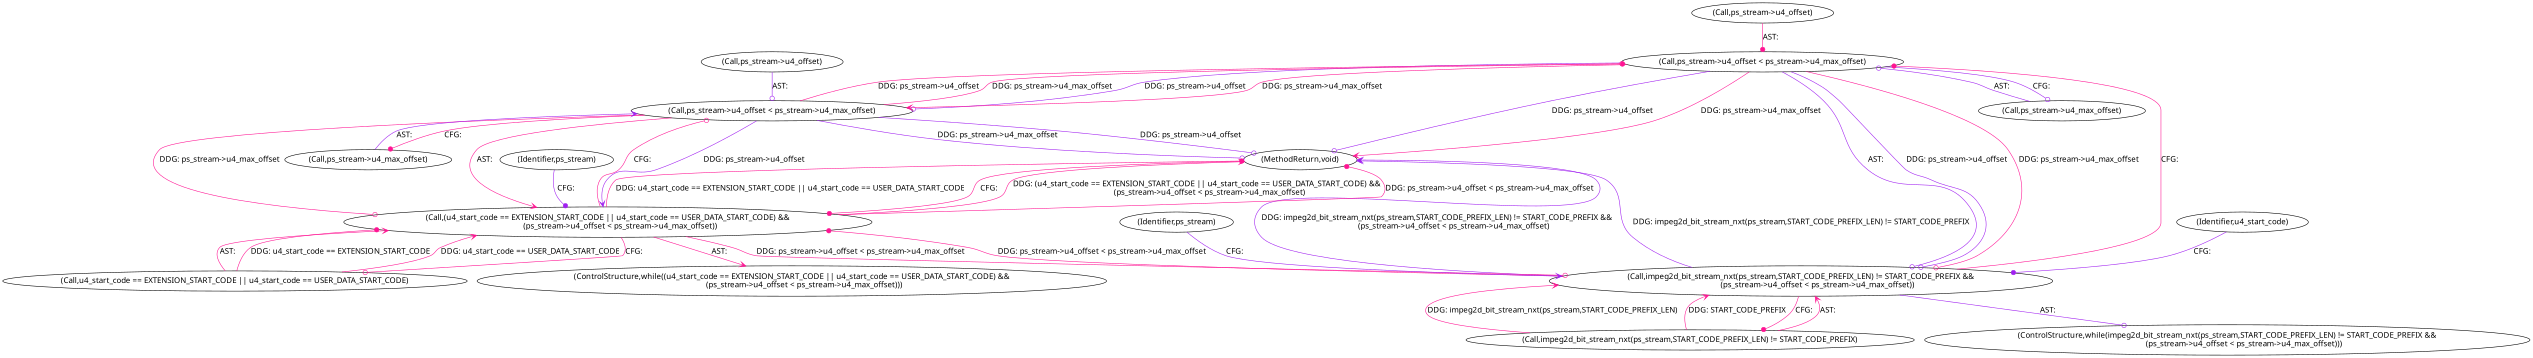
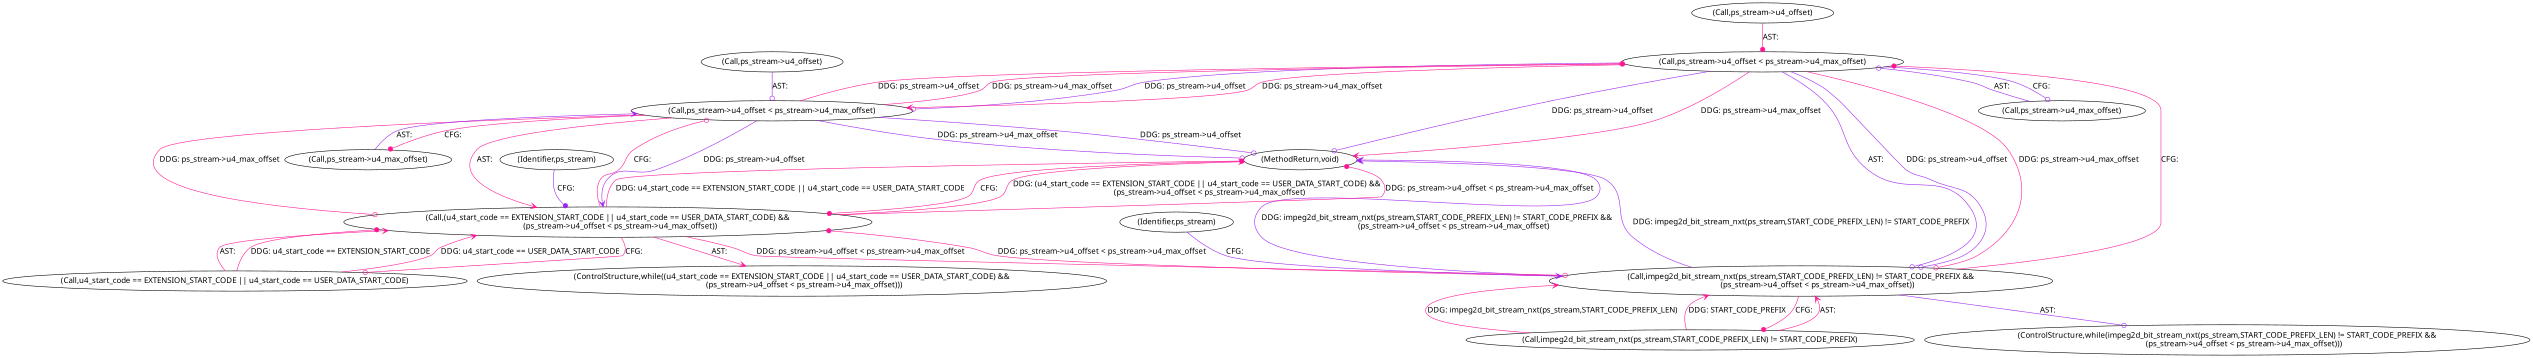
(2243, 222) -> none
